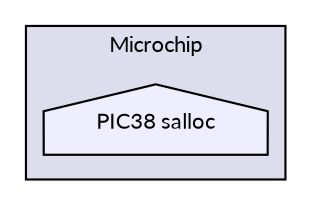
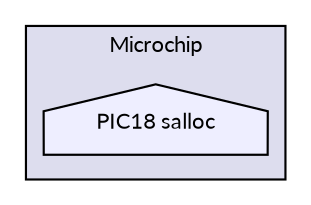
(156, 123) -> (156, 123)
